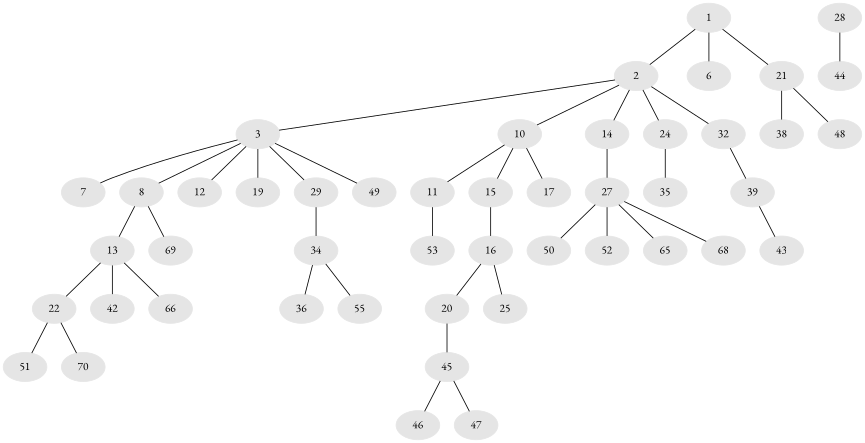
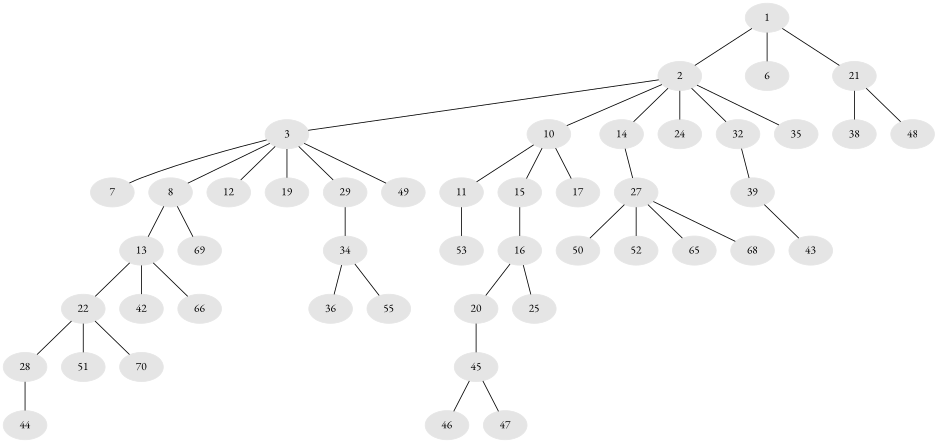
(665, 163) -> (738, 105)
none -> (54, 338)
